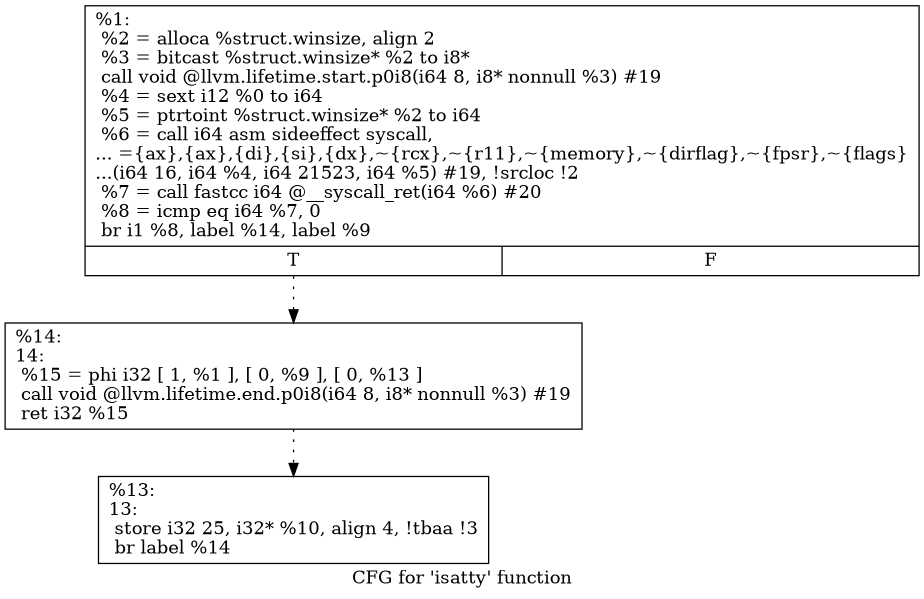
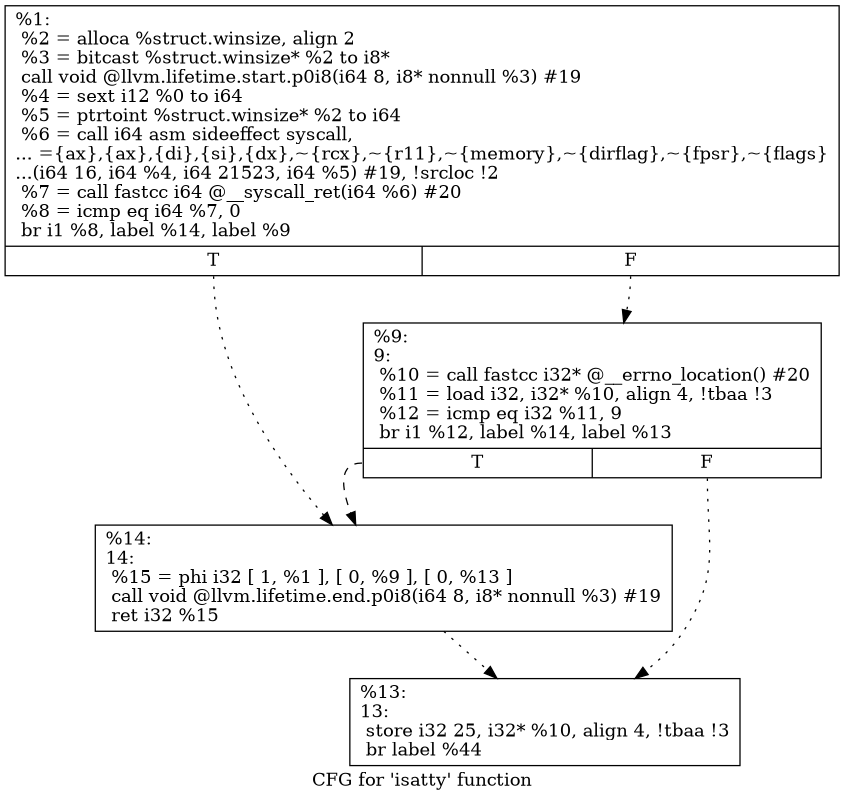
none -> (592, 400)
(170, 548) -> (421, 750)
